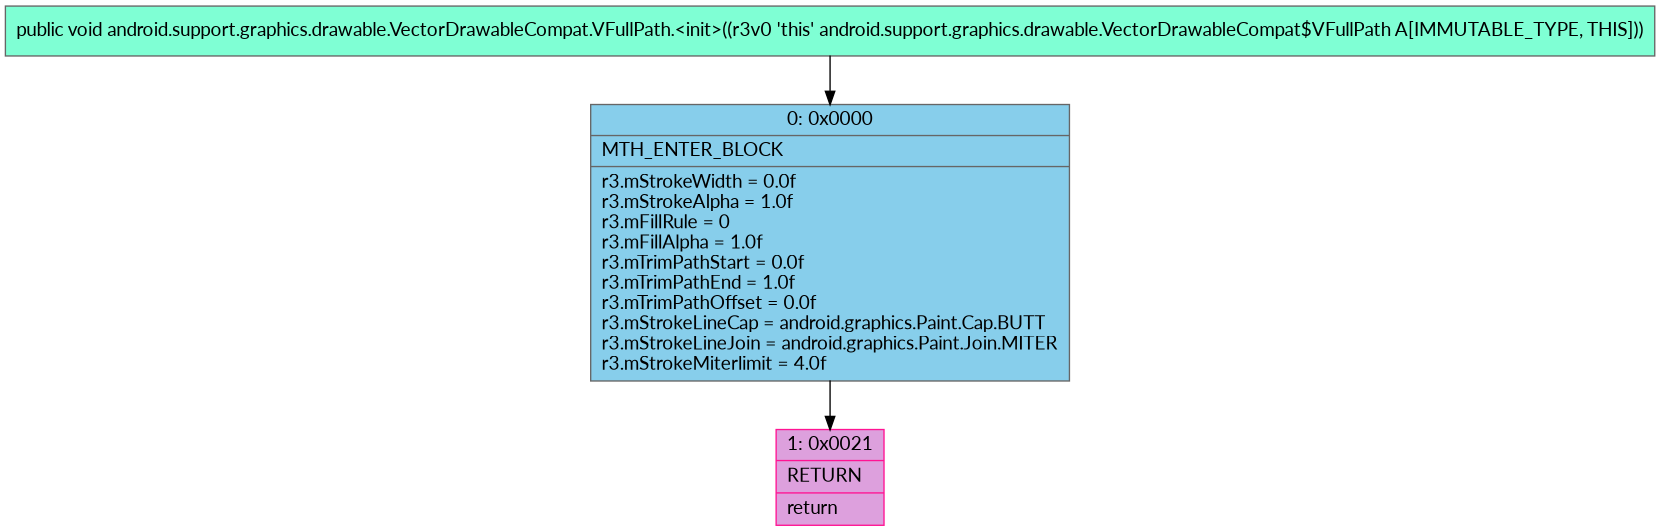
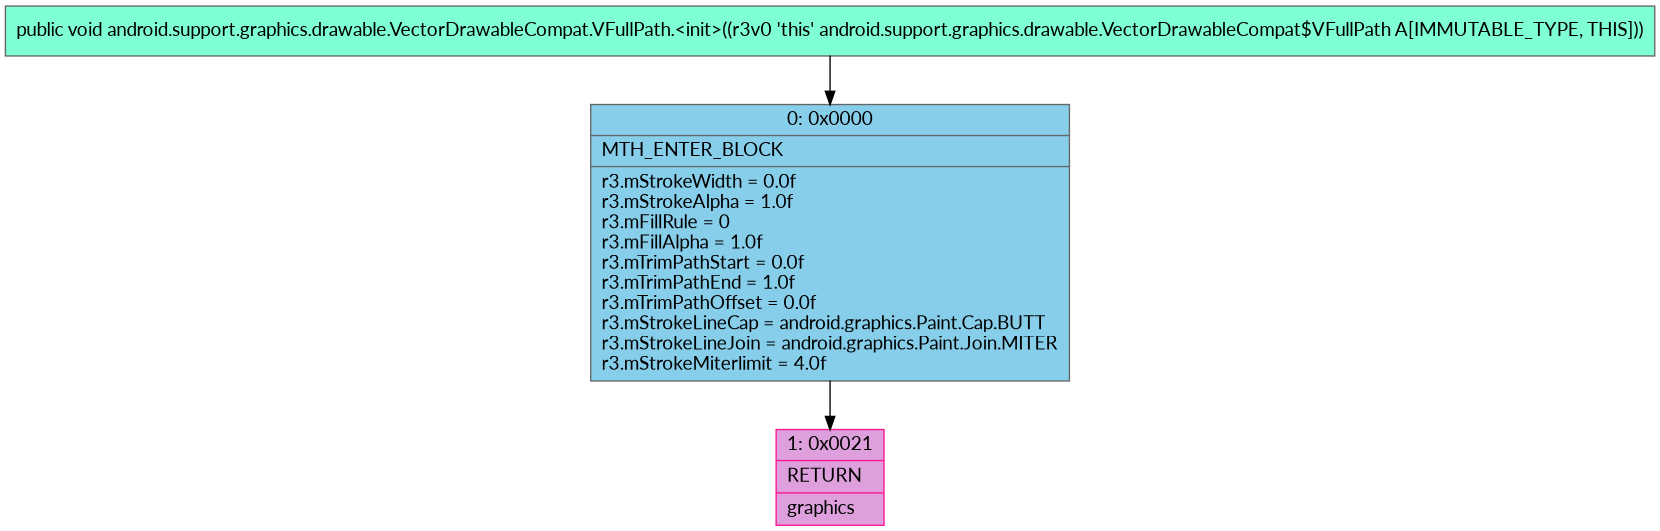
(813, 508) -> (821, 508)
